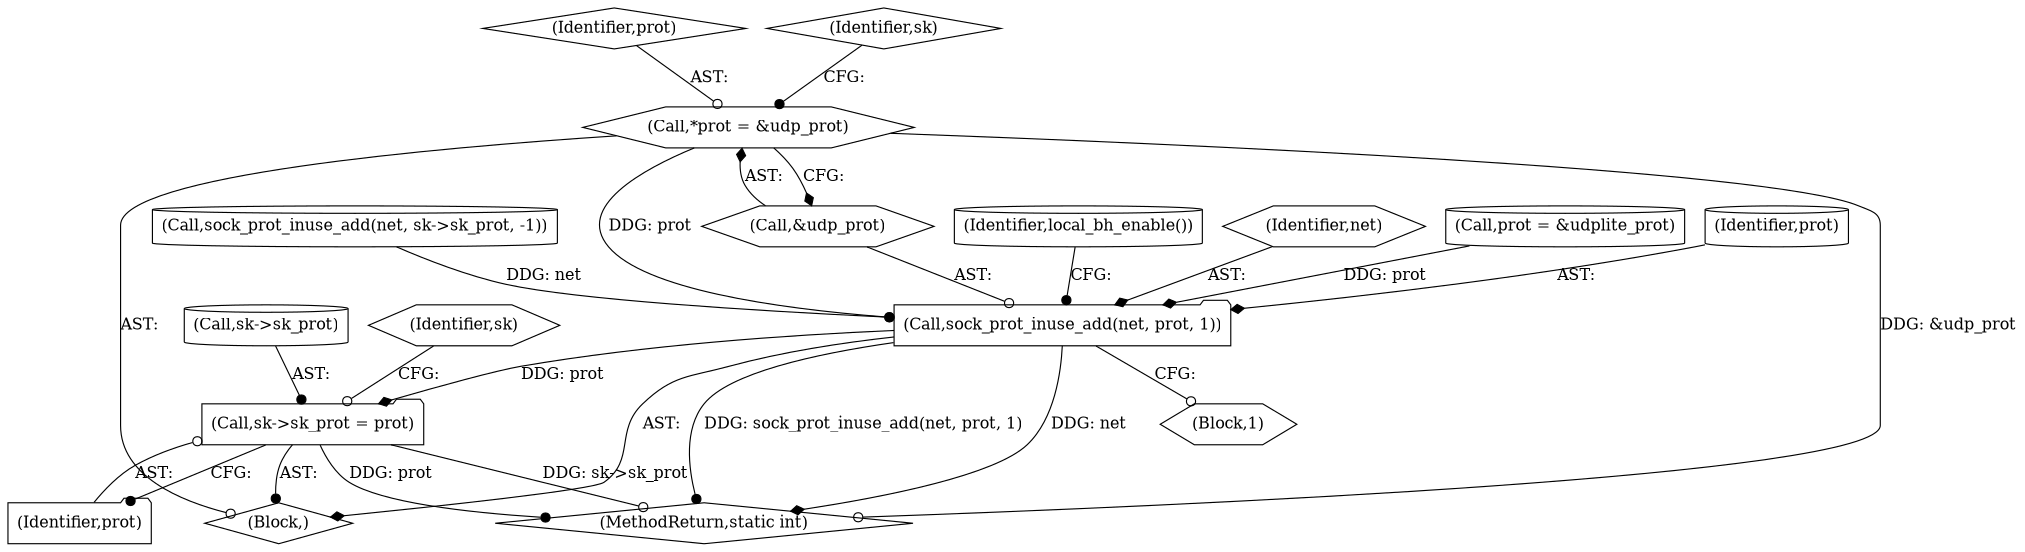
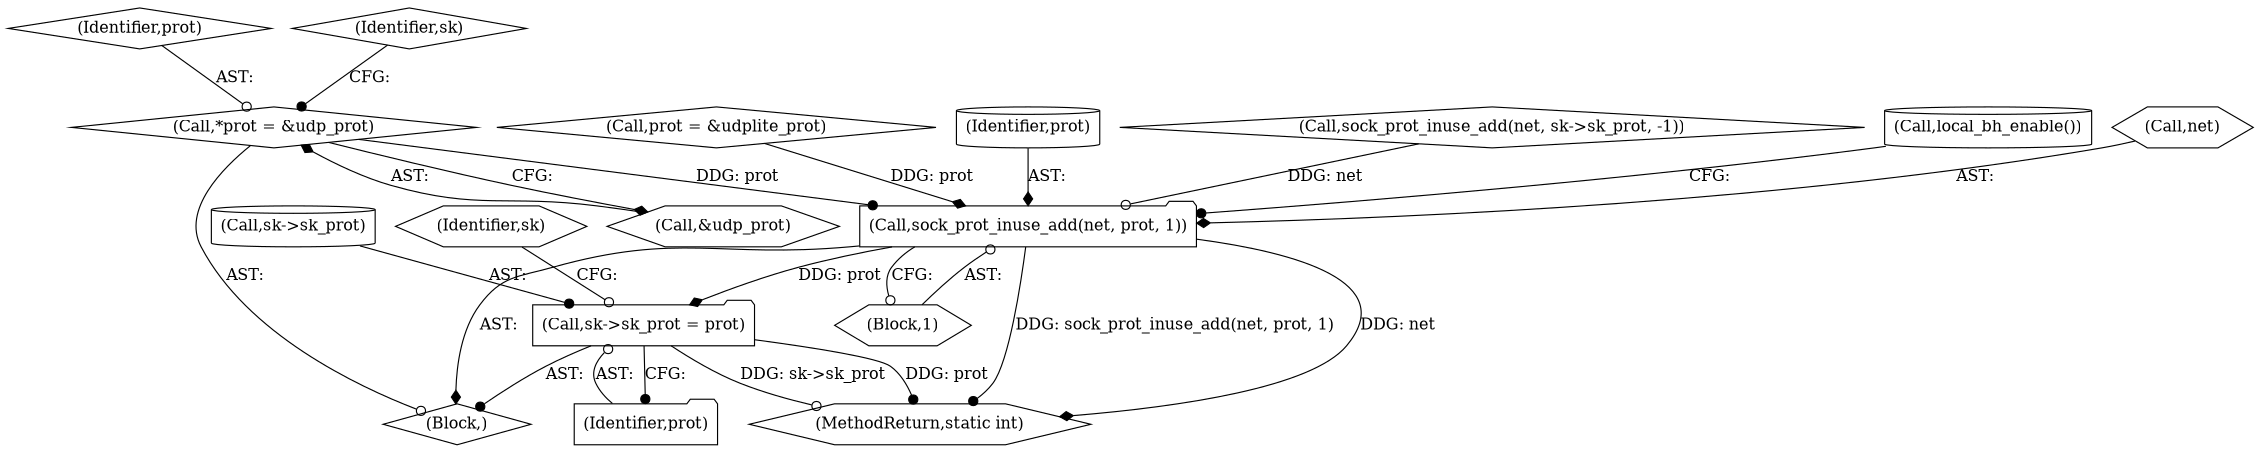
(748, 127) -> (274, 127)
(355, 226) -> (1492, 127)
(1078, 226) -> (1988, 127)
(1324, 226) -> (2183, 127)
(1565, 226) -> (716, 127)
(936, 274) -> (953, 277)
(1880, 337) -> none
(704, 523) -> (920, 424)
